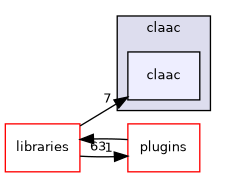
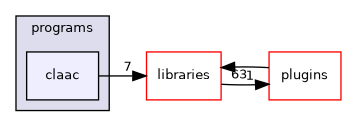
(164, 29) -> (63, 29)
(98, 115) -> (117, 76)
